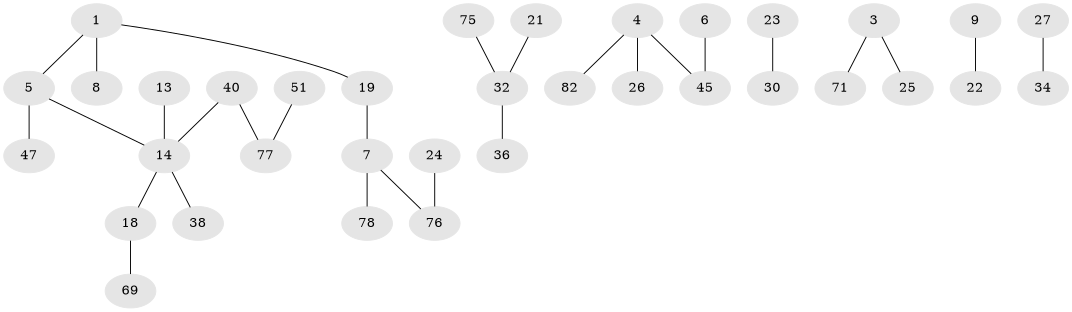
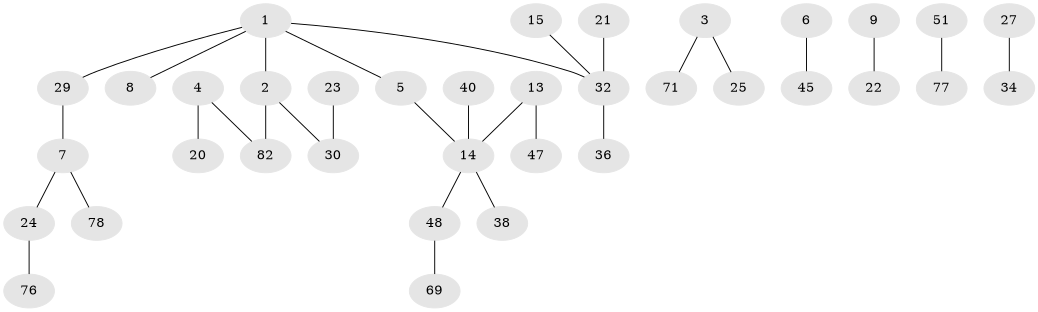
(469, 21) -> (536, 21)
none -> (439, 42)
(671, 54) -> none
none -> (266, 88)
(367, 88) -> (63, 88)
(638, 88) -> (198, 156)
(29, 122) -> (536, 122)
(249, 122) -> none
(401, 190) -> (46, 190)
(131, 223) -> (435, 223)
